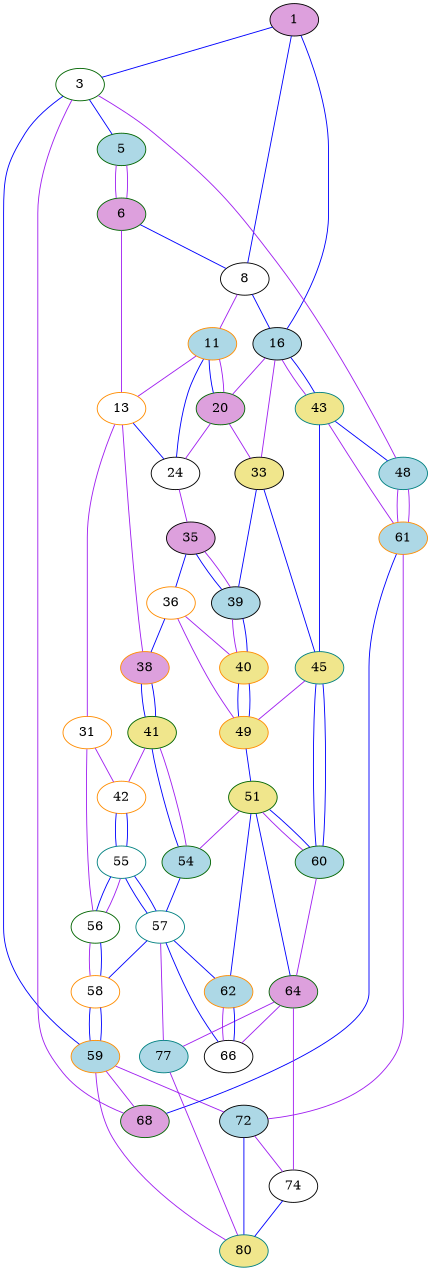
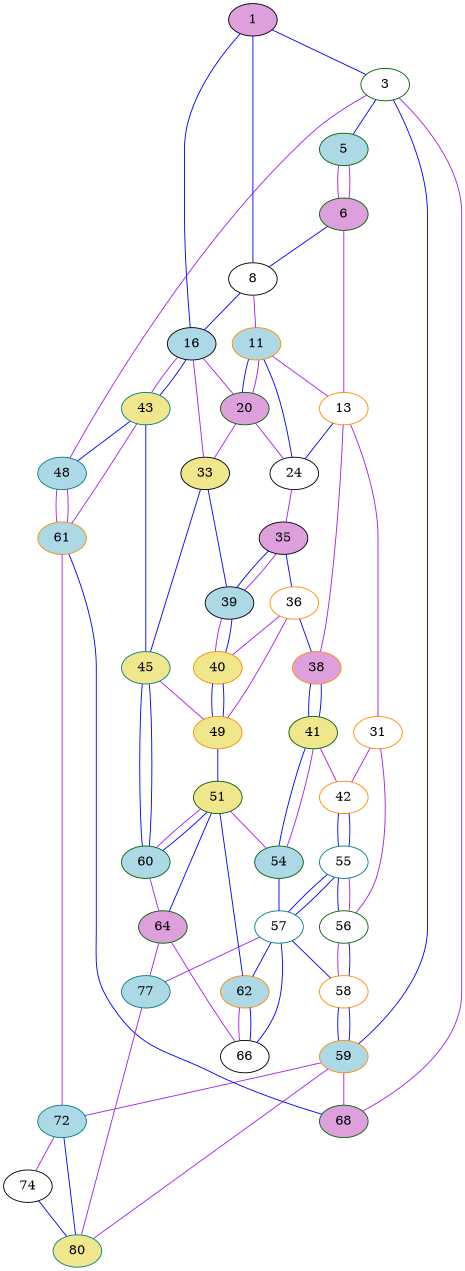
(293, 1089) -> none
(244, 1121) -> (62, 1121)
